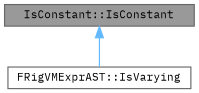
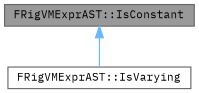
(99, 15) -> (99, 15)
